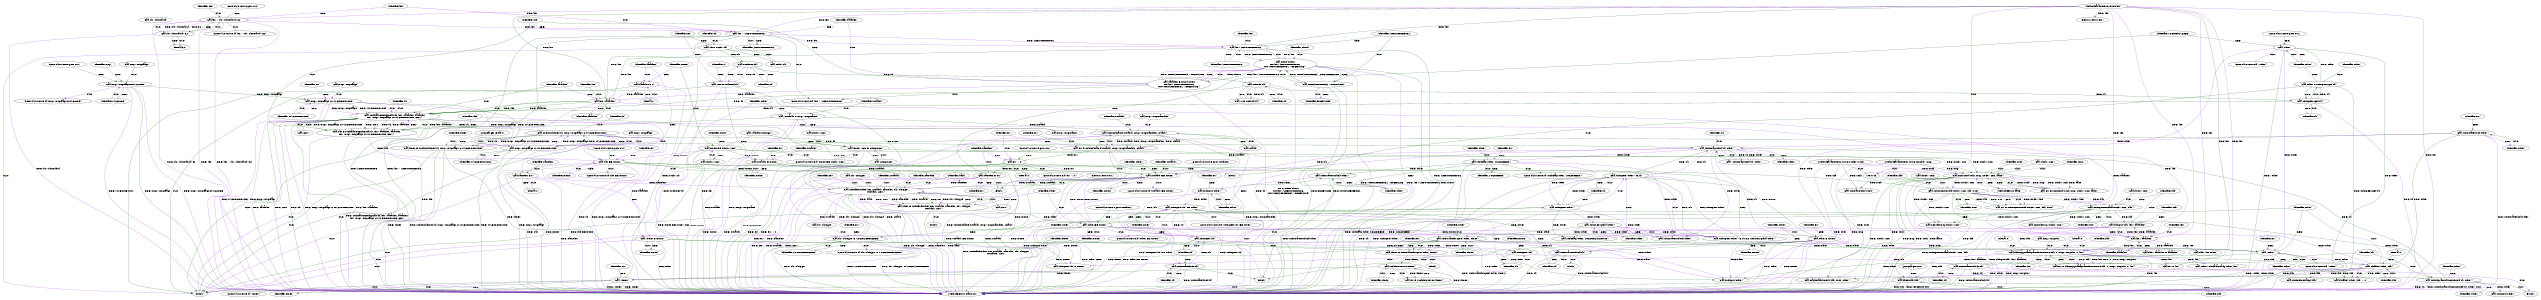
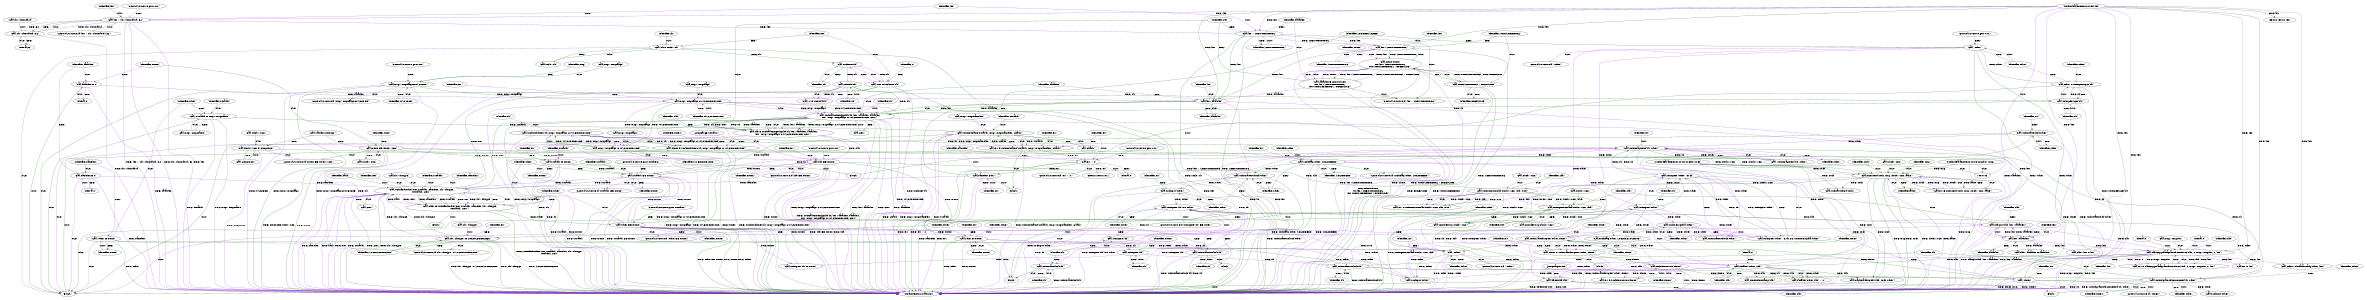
(971, 172) -> (774, 222)
(2009, 191) -> (1907, 191)
(1969, 207) -> none
